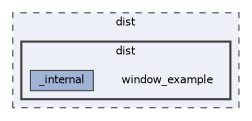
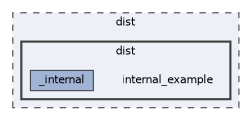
(167, 81) -> (167, 81)
